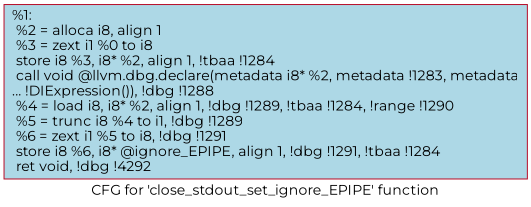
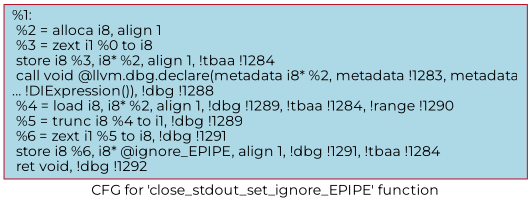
(82, 167) -> (80, 167)
